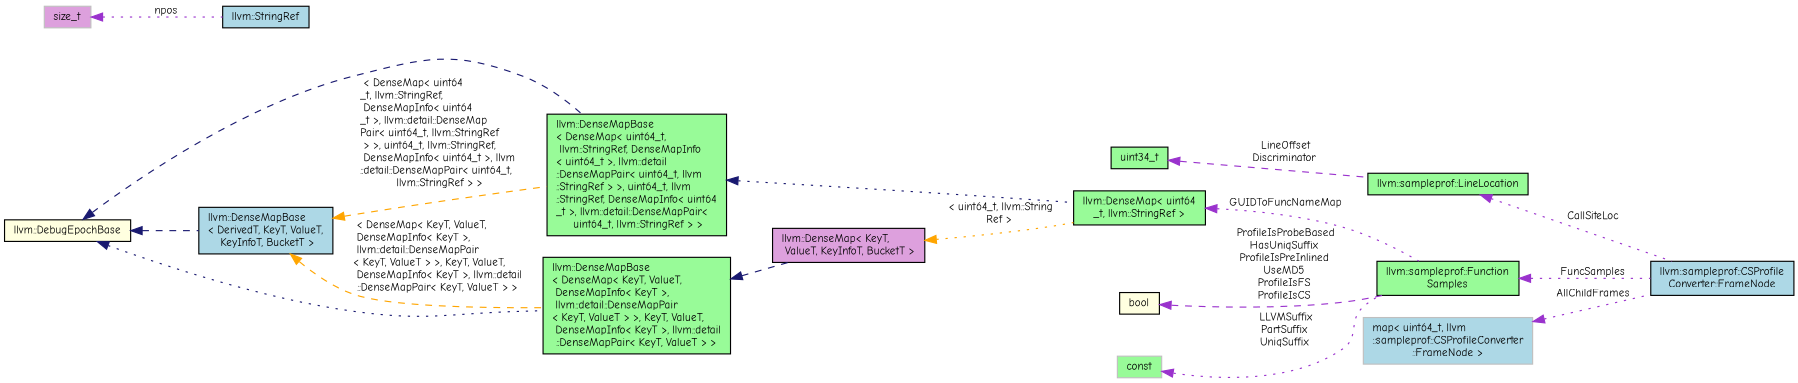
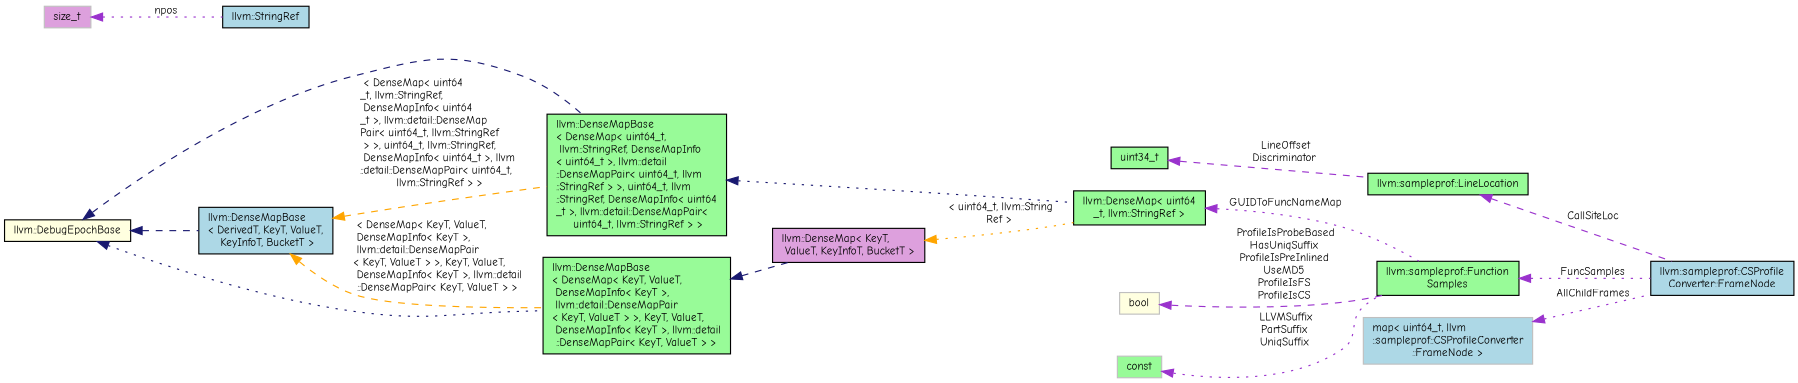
(1582, 230) -> (1582, 230)
(1140, 303) -> (1140, 303)
